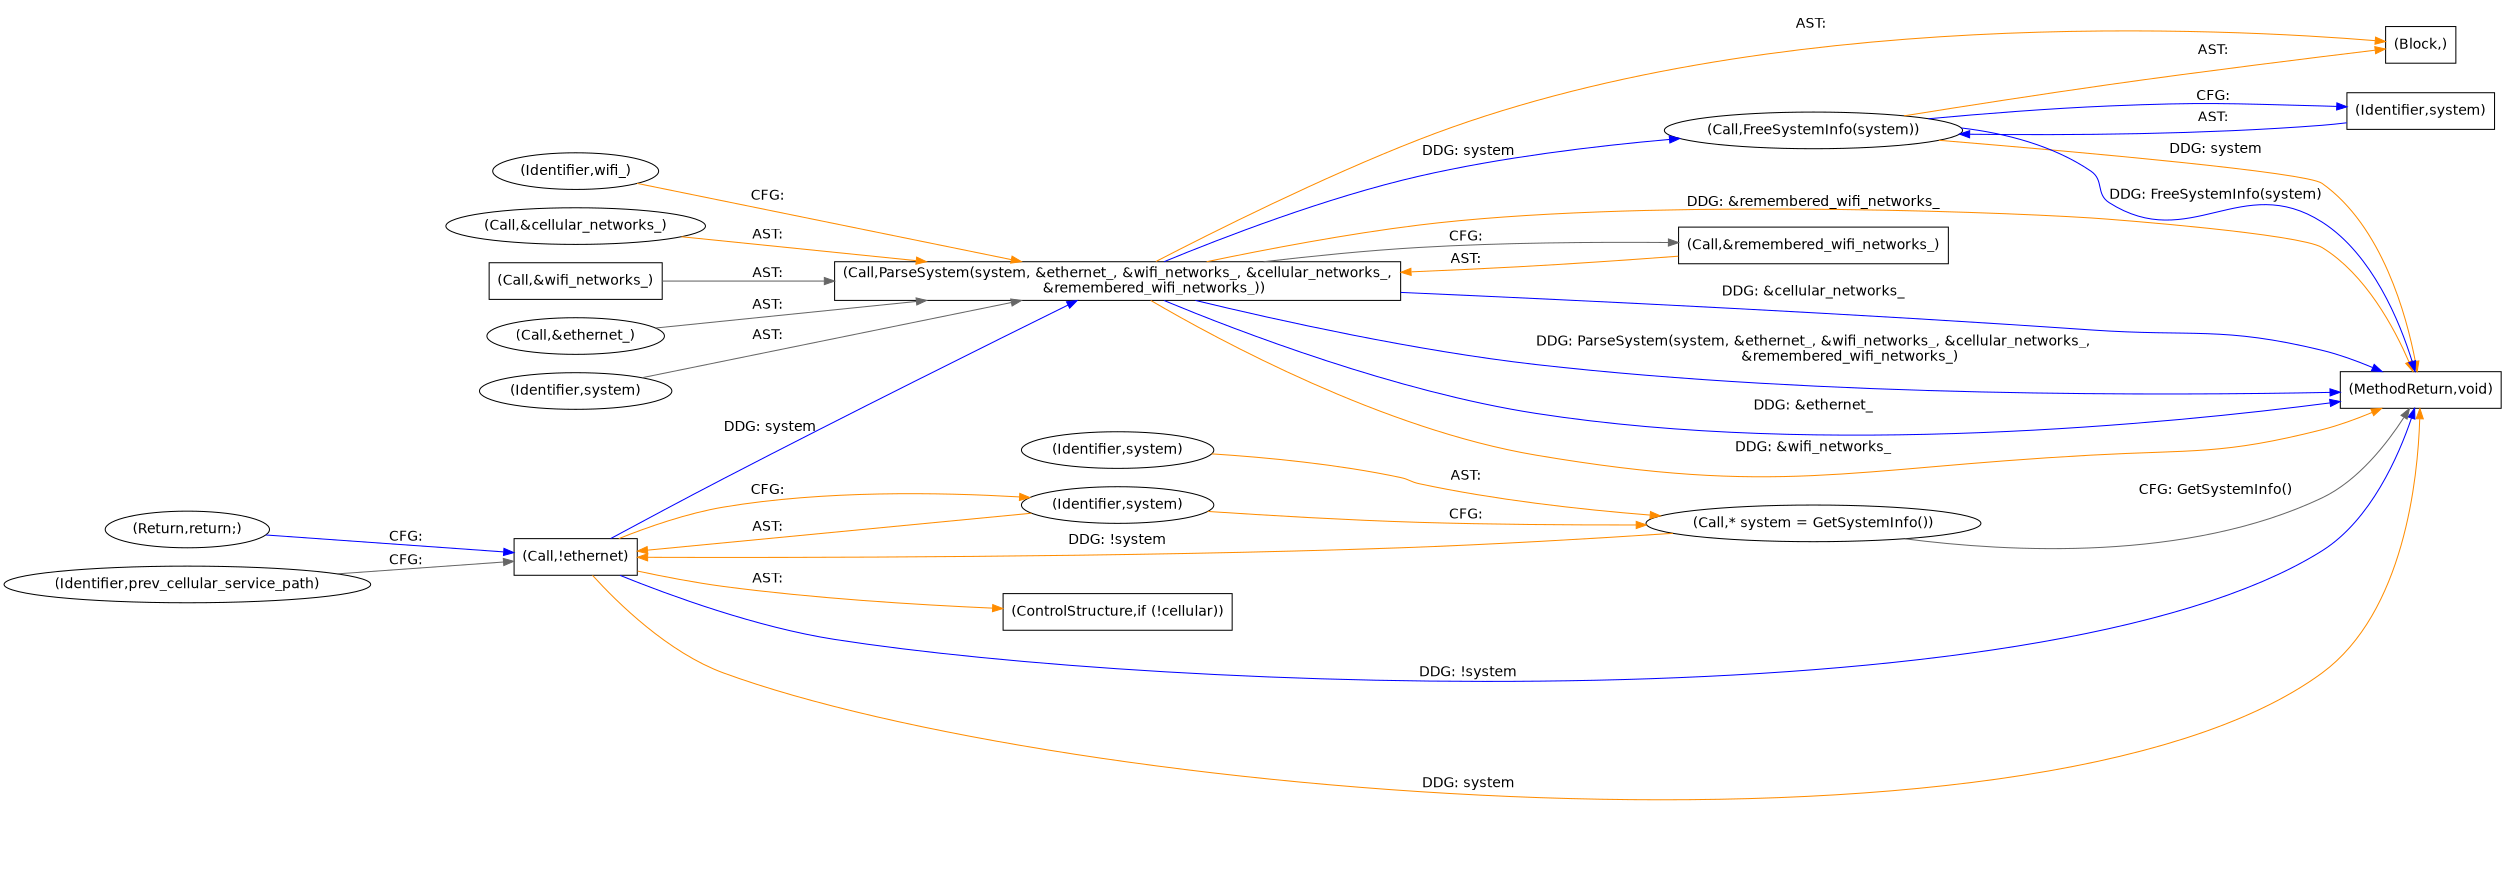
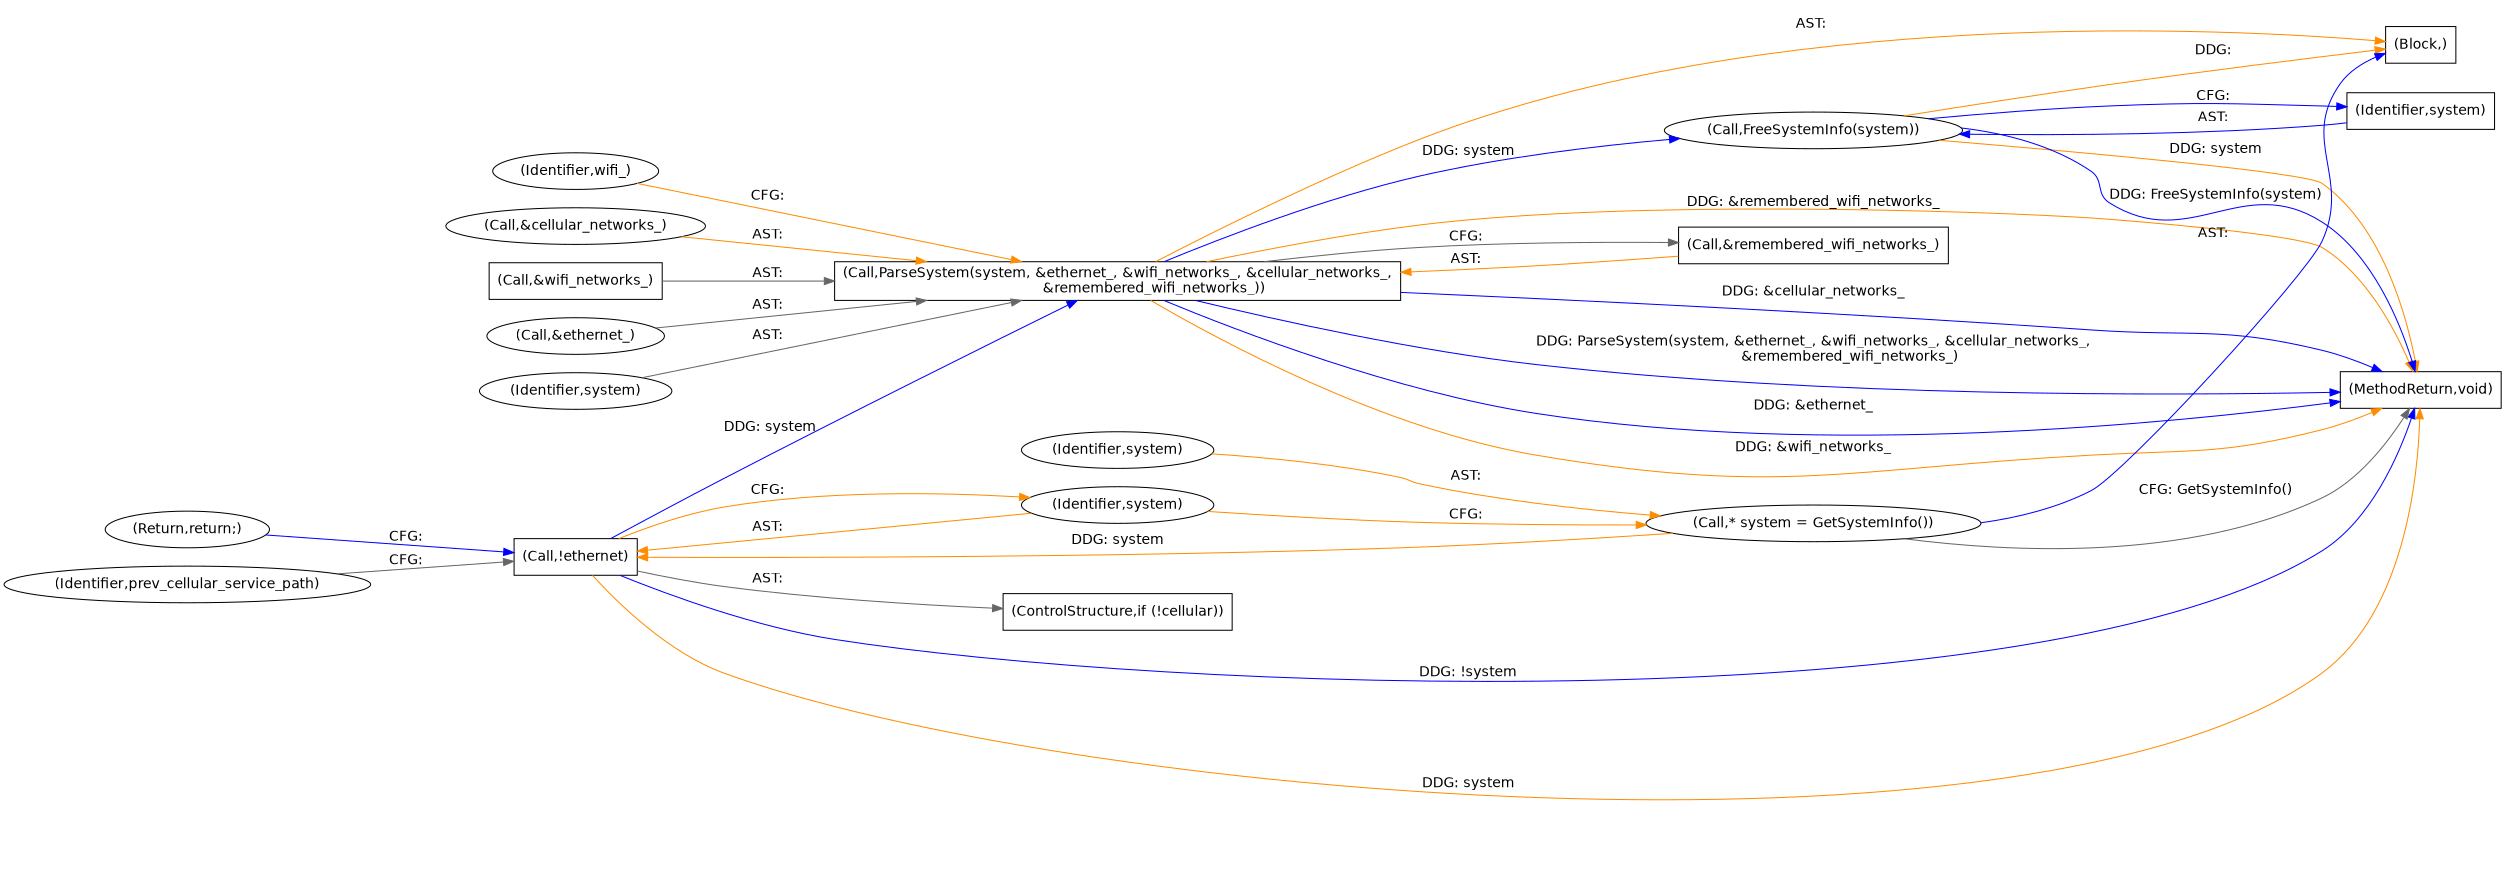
(2216, 50) -> (2216, 50)
none -> (2233, 350)
(1118, 540) -> (1118, 540)
(814, 596) -> (814, 596)
